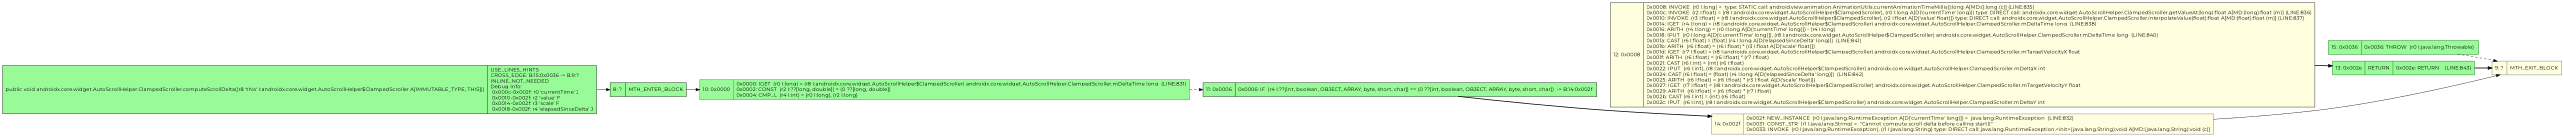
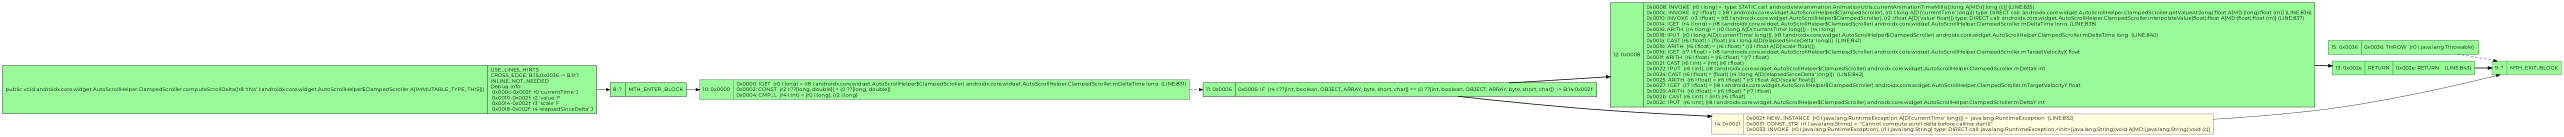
(1963, 55) -> (1963, 55)
(2527, 68) -> (2527, 68)
none -> (1558, 80)
